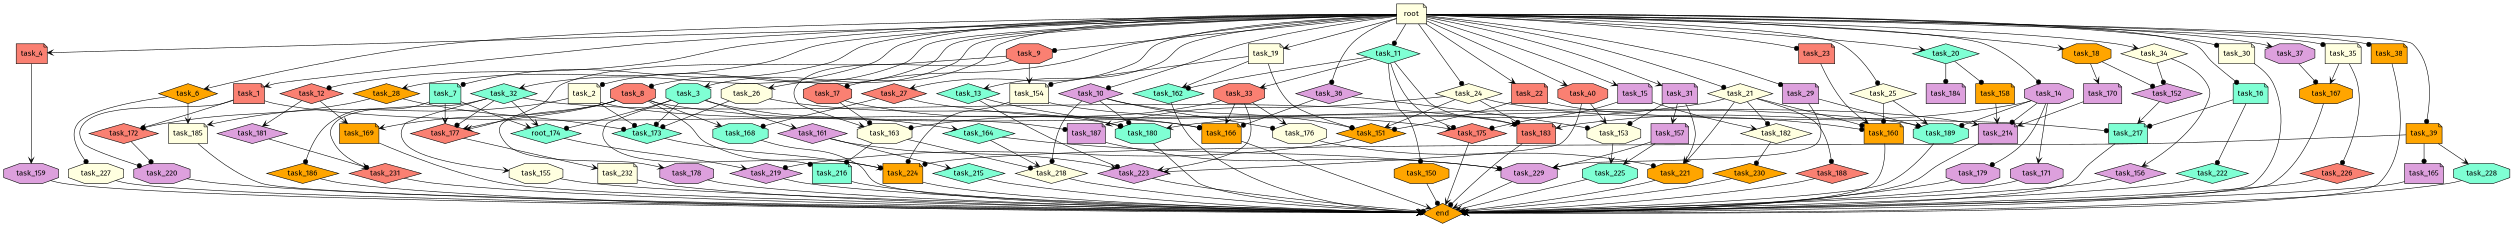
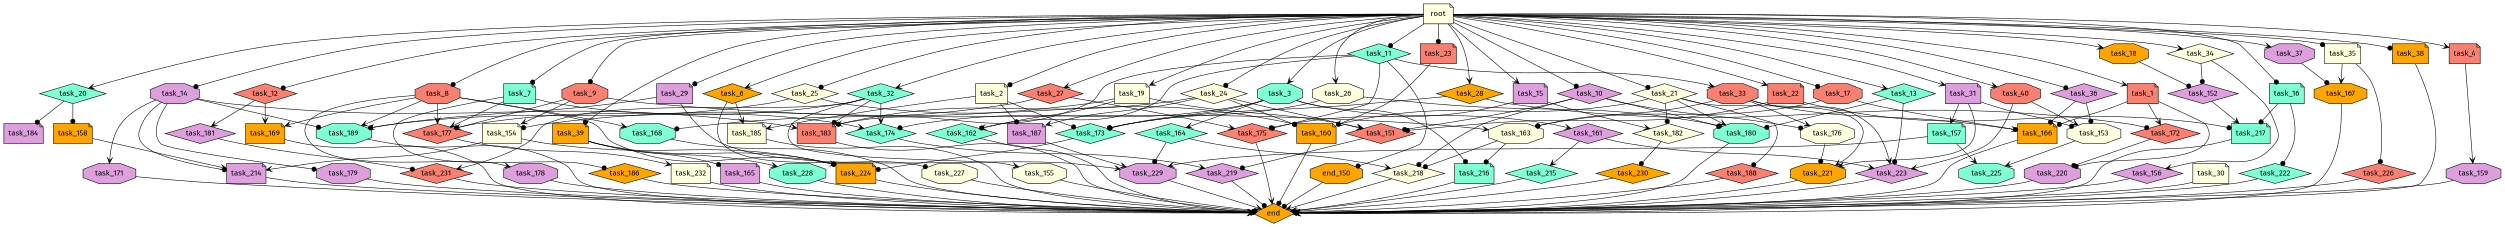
(1821, 18) -> none
(2103, 94) -> none
(1303, 111) -> (1254, 113)
(546, 134) -> (881, 134)
(1371, 134) -> (1381, 134)
(1670, 134) -> (1947, 134)
(1422, 173) -> (1336, 173)
(1524, 194) -> none
